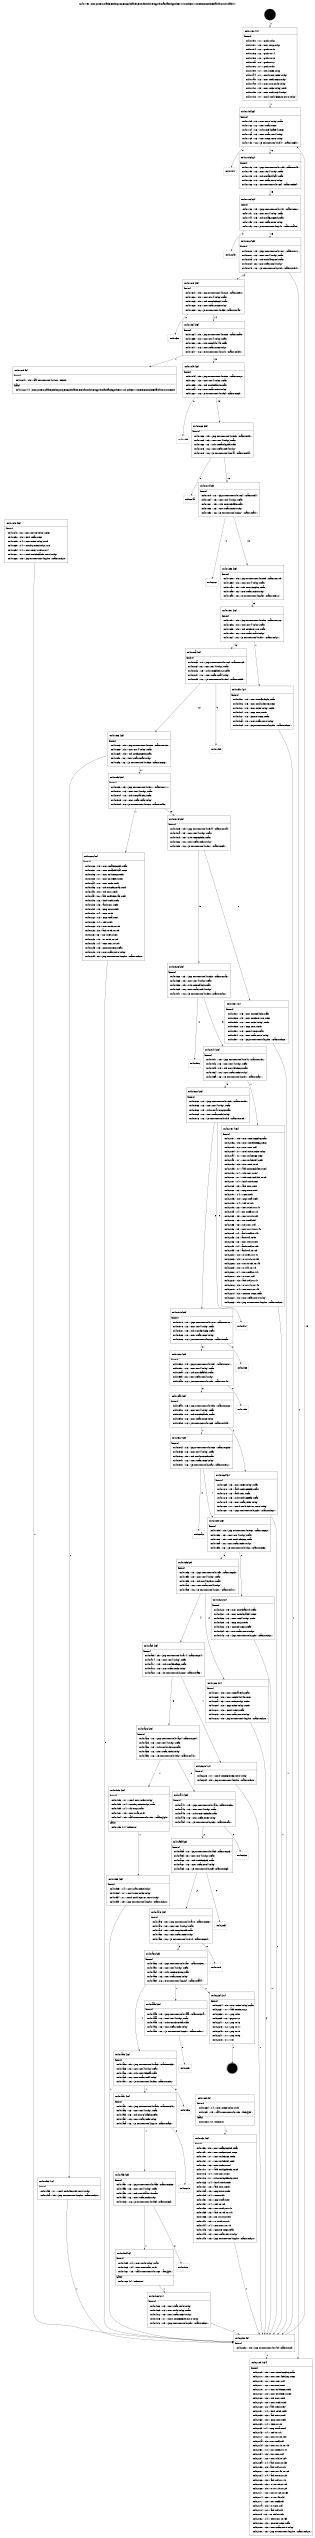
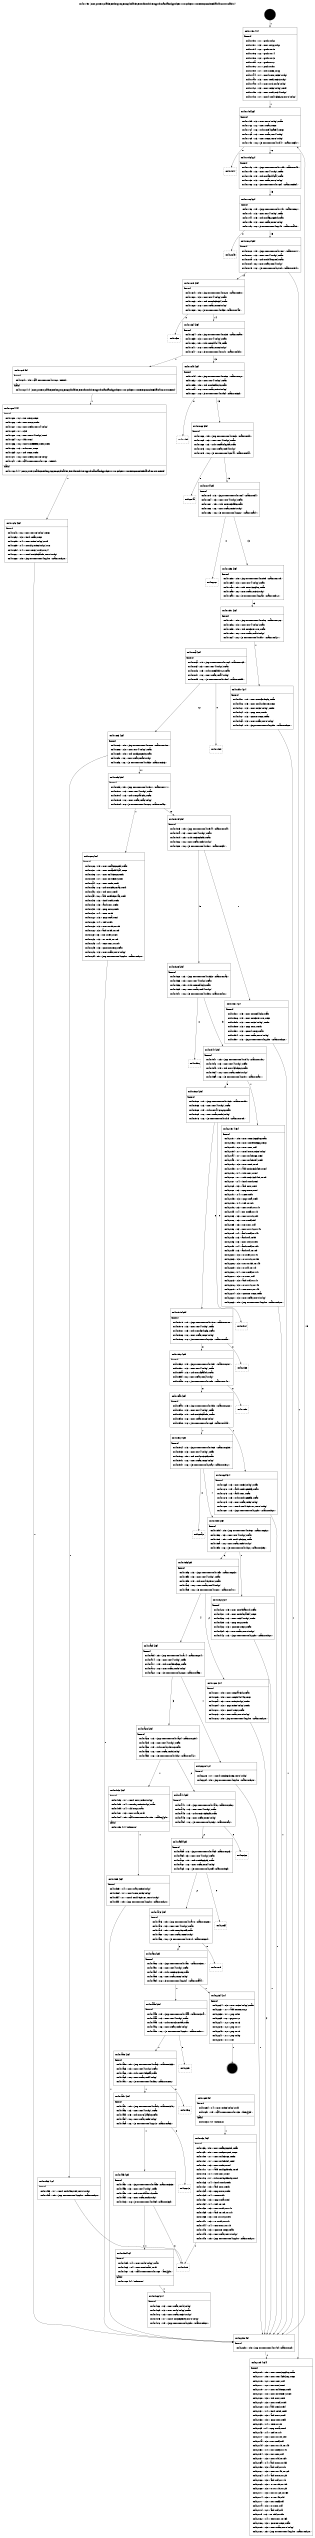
none -> (84, 440)
(235, 645) -> none
(135, 2016) -> (161, 2043)
(245, 2288) -> (191, 2253)
(99, 2328) -> (122, 2246)
(224, 2329) -> none
